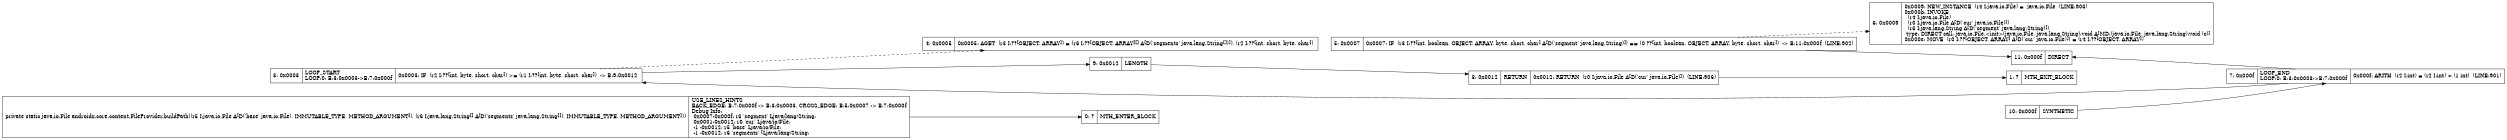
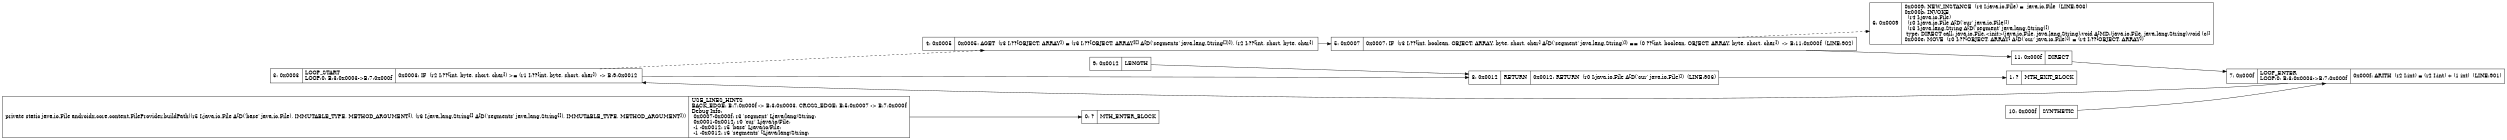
none -> (1323, 44)
(2186, 63) -> (2147, 67)
(864, 68) -> (1054, 77)
(2275, 73) -> (2278, 73)
